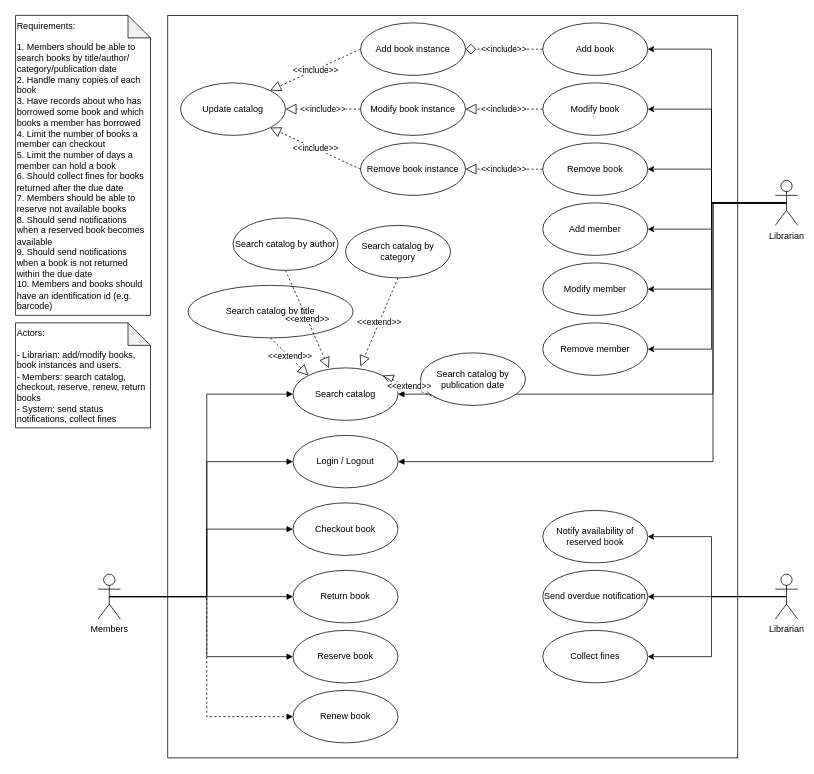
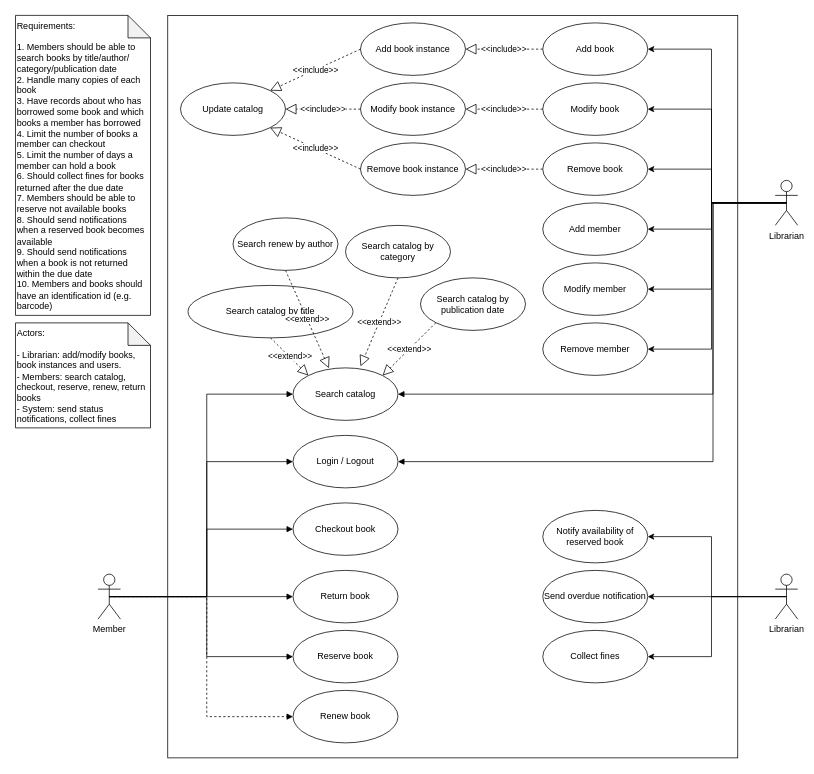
(477, 49) -> (477, 49)
(285, 244) -> (285, 244)
(473, 379) -> (473, 304)
(110, 630) -> (110, 630)
